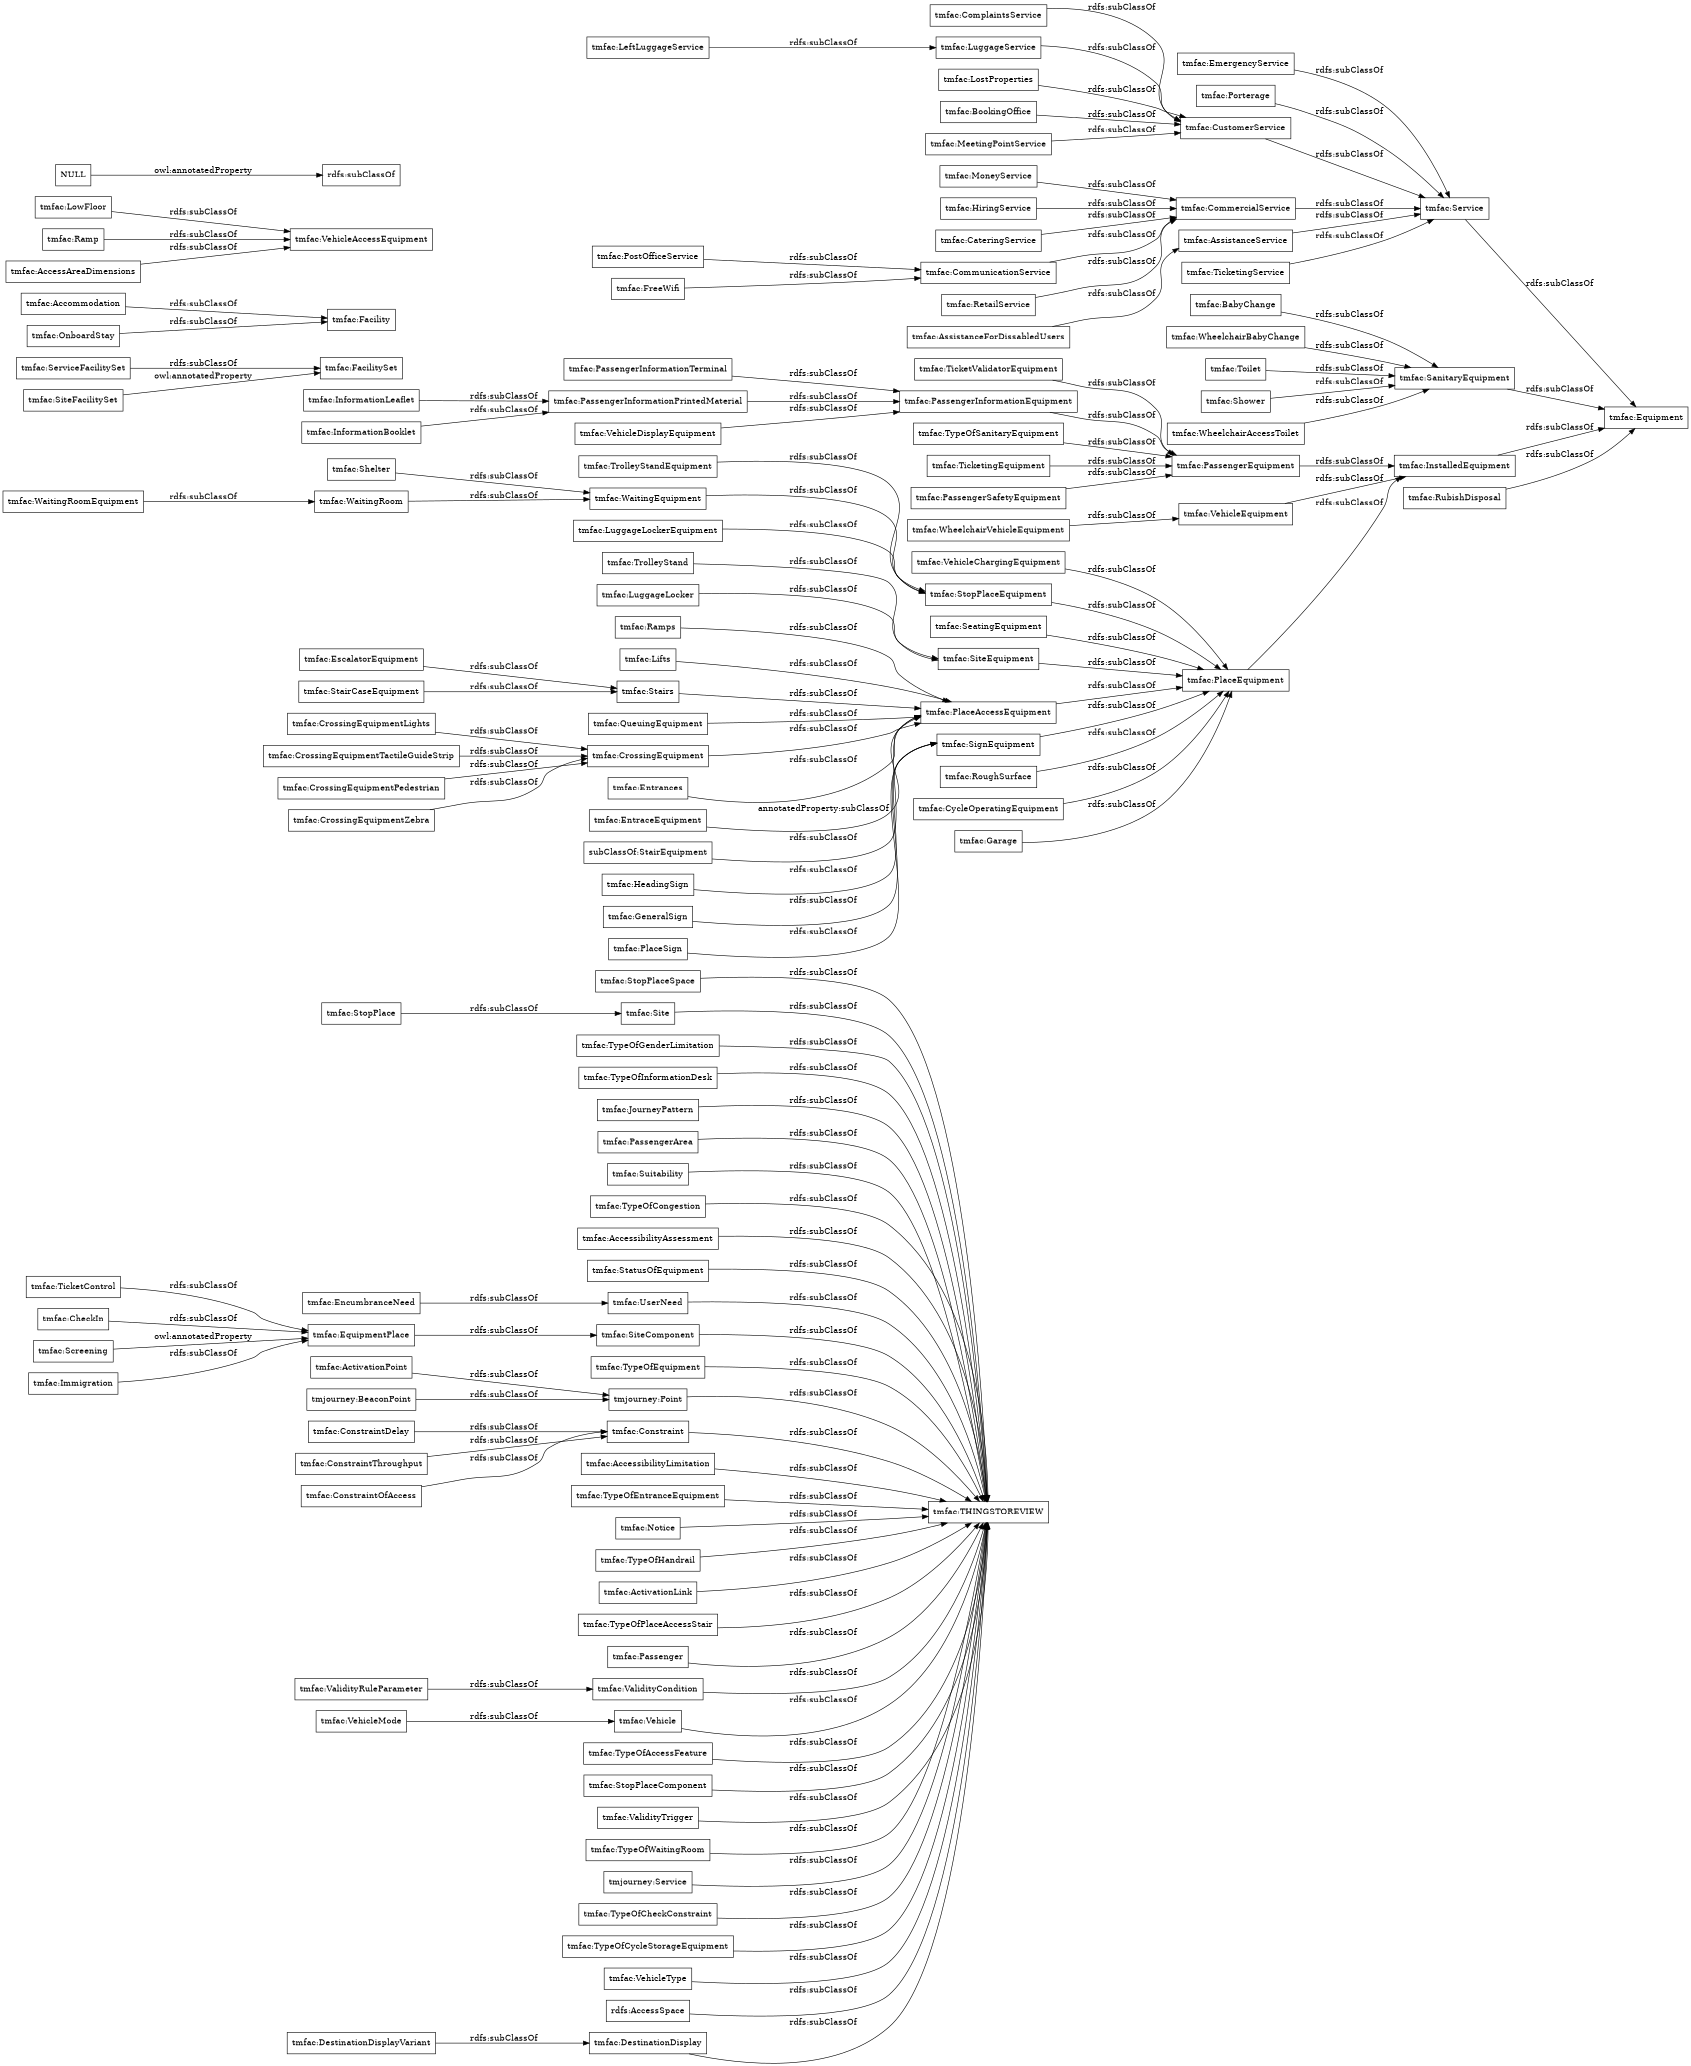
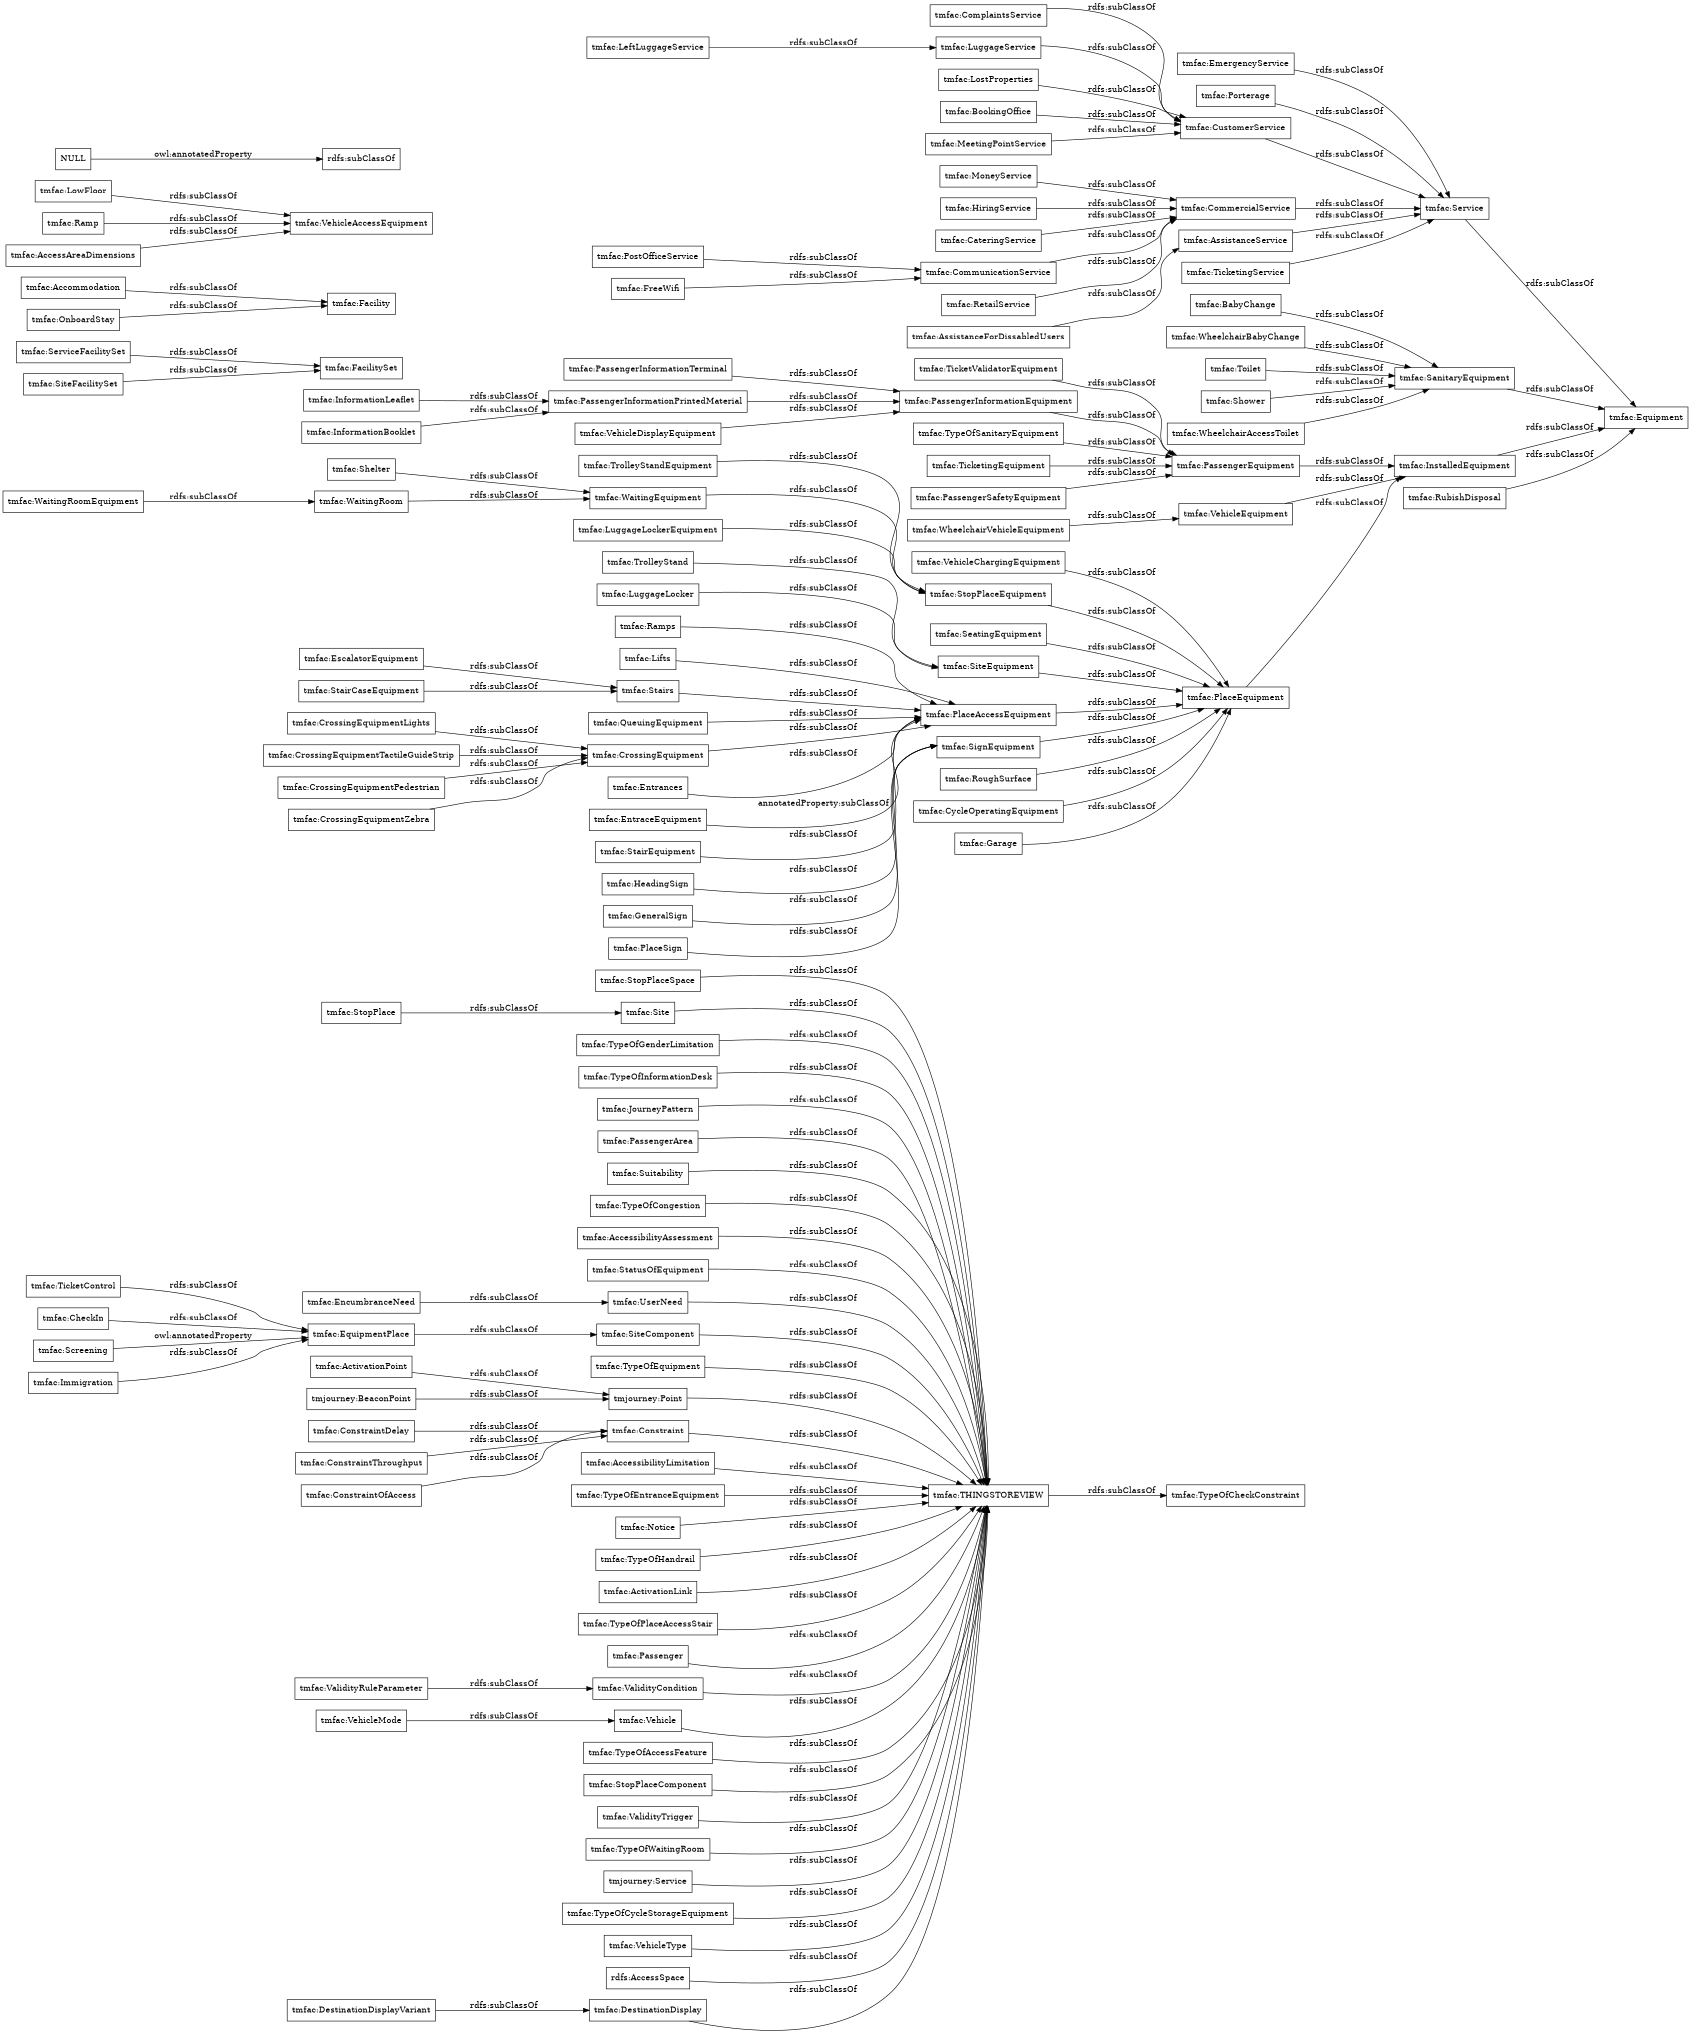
(203, 376) -> (203, 370)
(648, 853) -> (648, 852)
(935, 1804) -> (1105, 1496)
